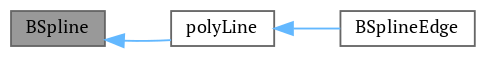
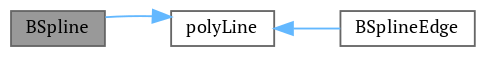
(148, 41) -> (129, 16)
